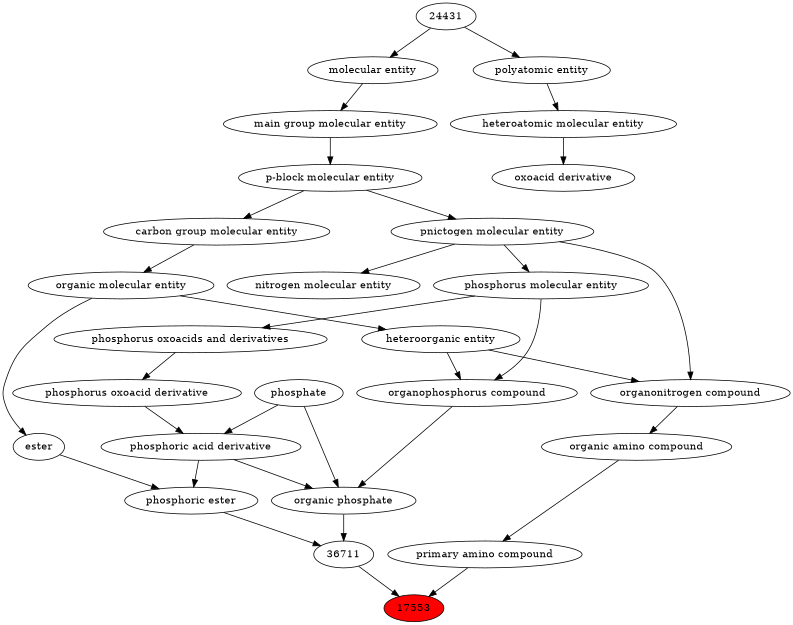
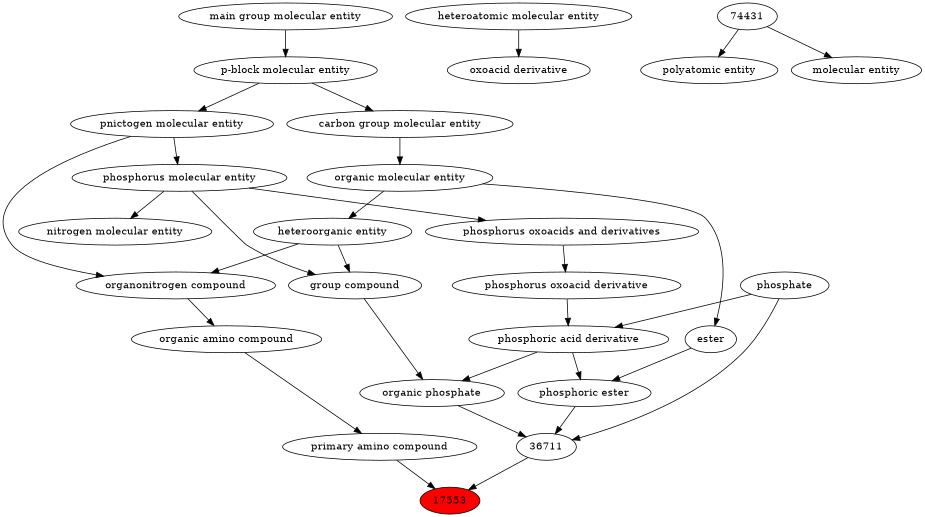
(446, 16) -> (747, 16)
(354, 94) -> none
(551, 94) -> none
(412, 257) -> (150, 202)
(467, 393) -> (355, 285)
(320, 443) -> (695, 389)
